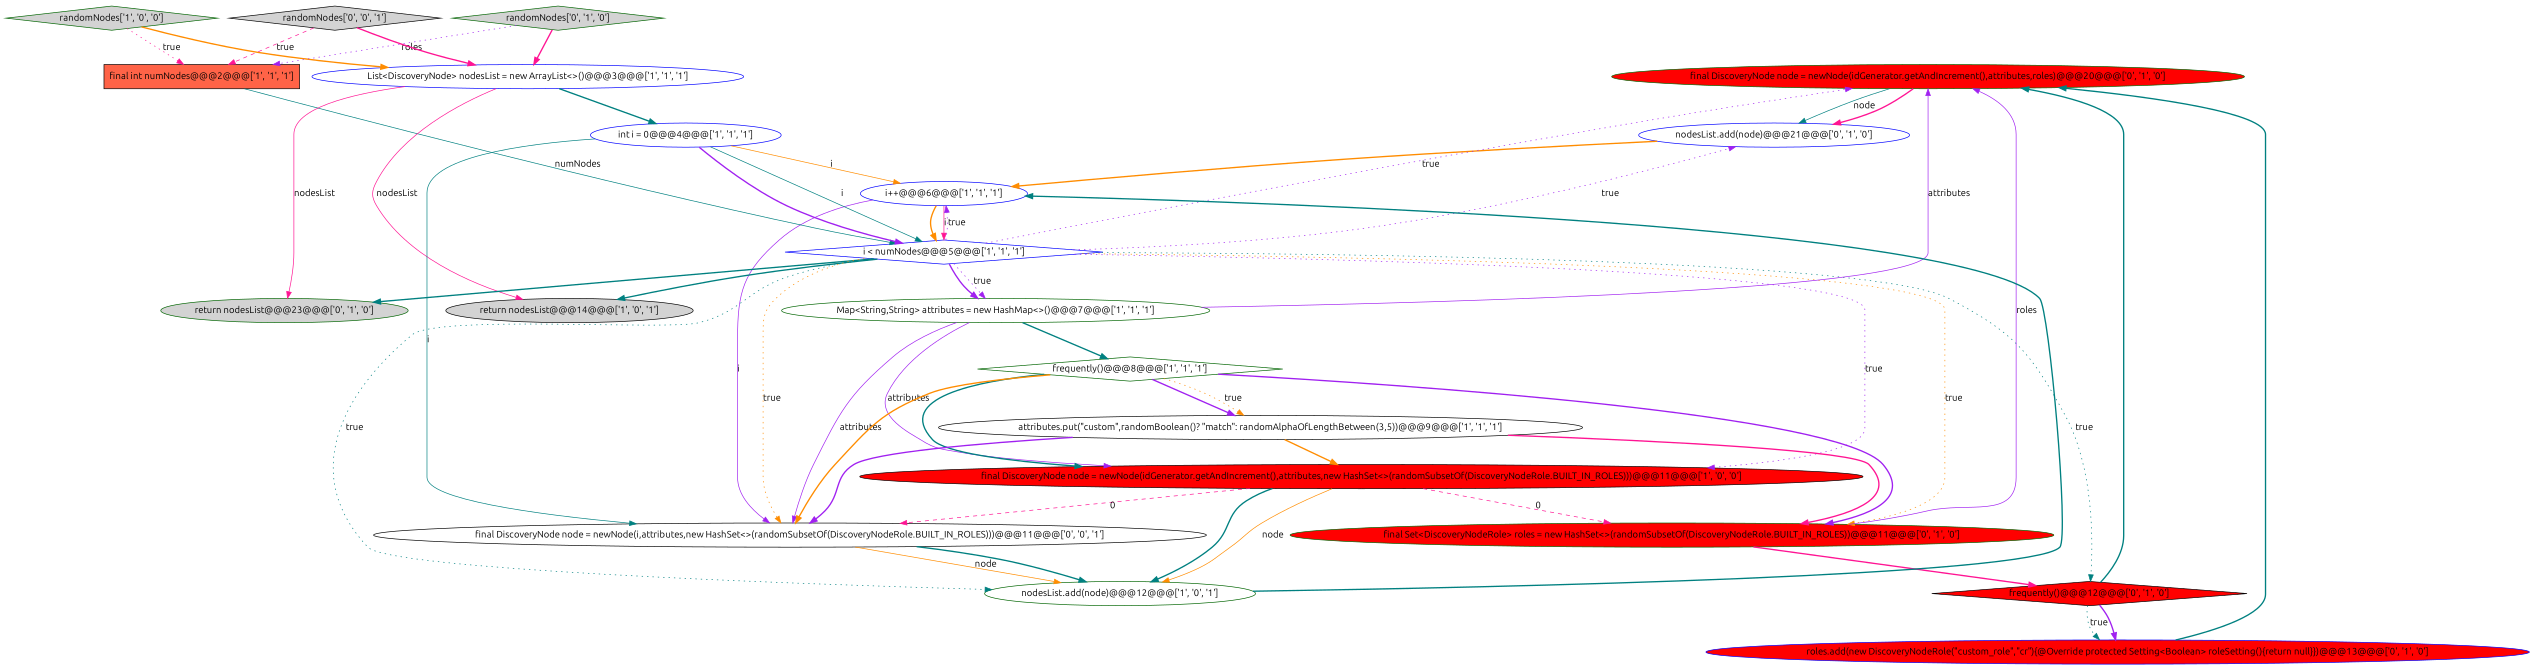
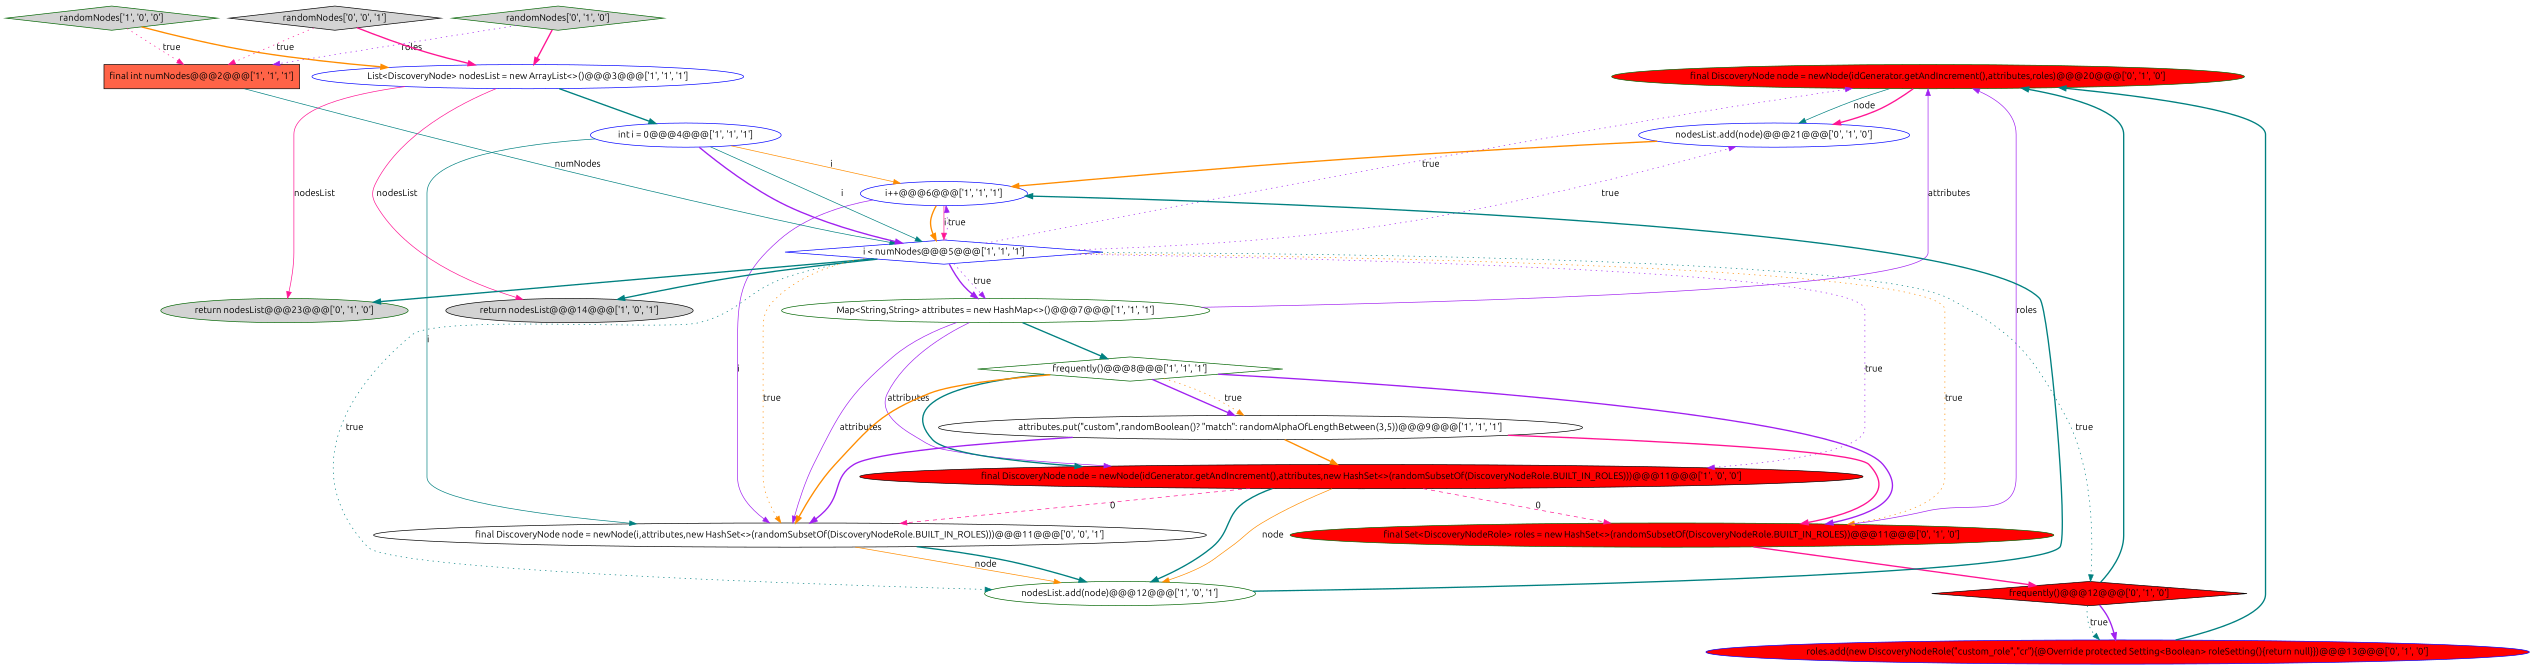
(274, 45) -> (274, 45)
